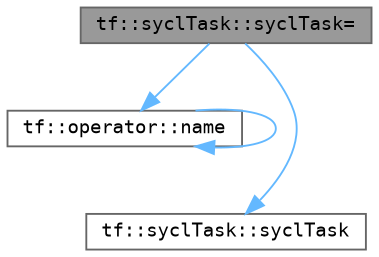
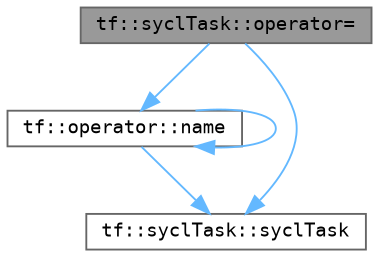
(226, 25) -> (226, 25)
none -> (169, 174)
